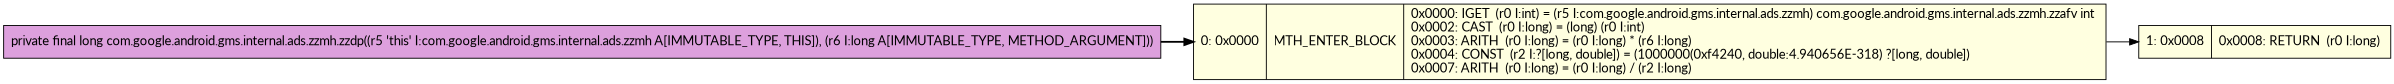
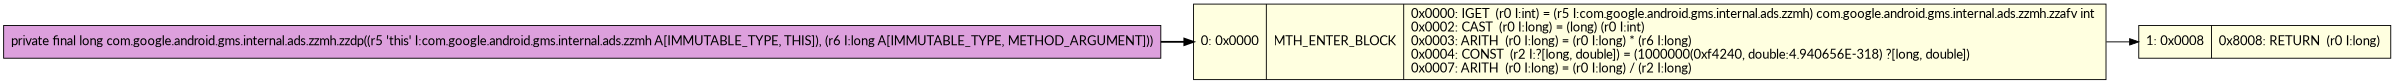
(2301, 41) -> (2301, 41)
